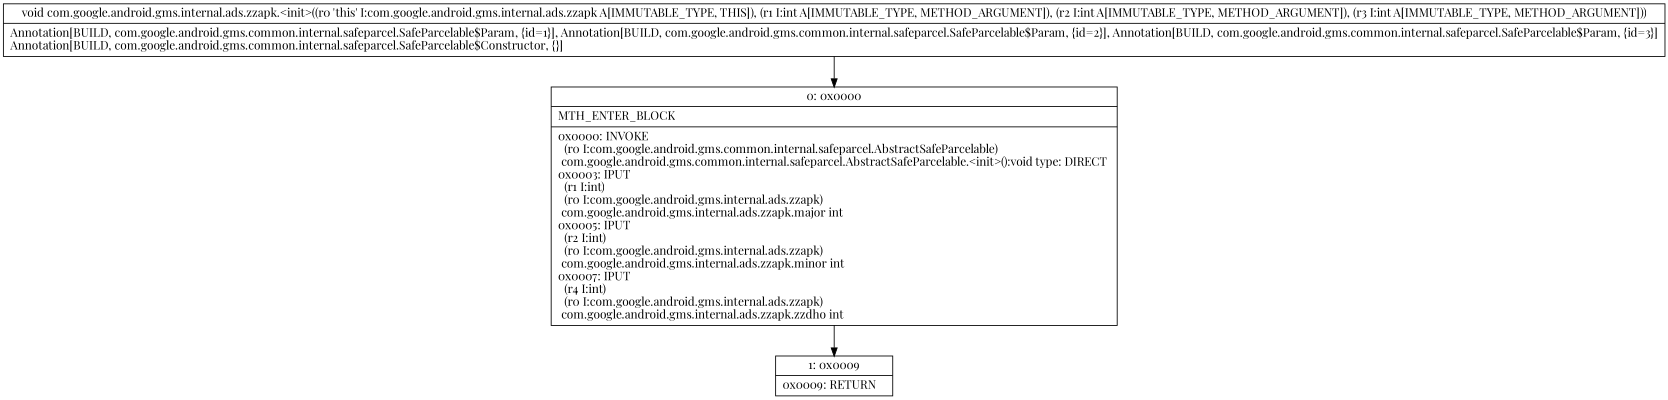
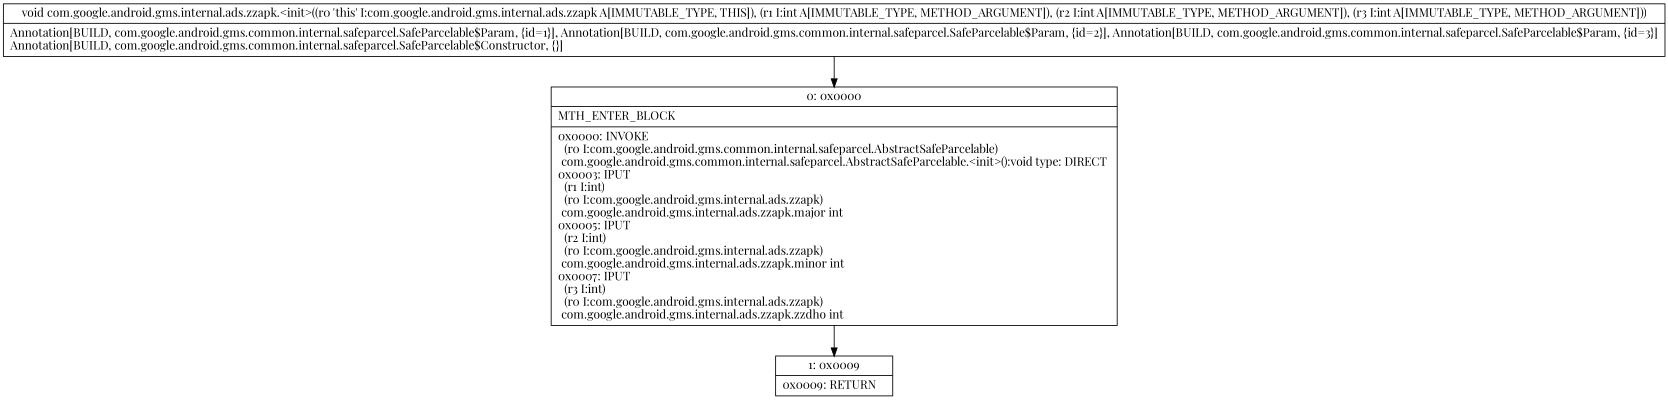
(582, 289) -> (582, 289)
